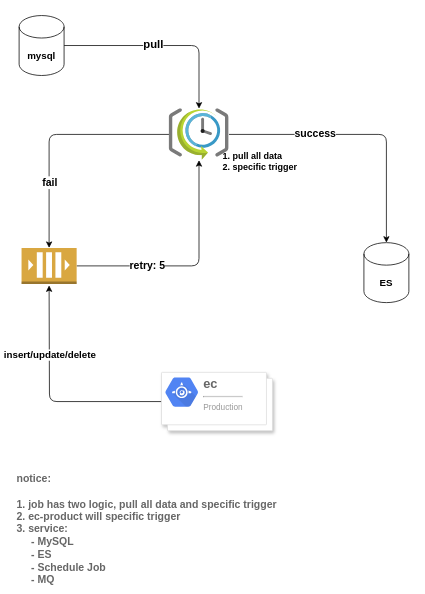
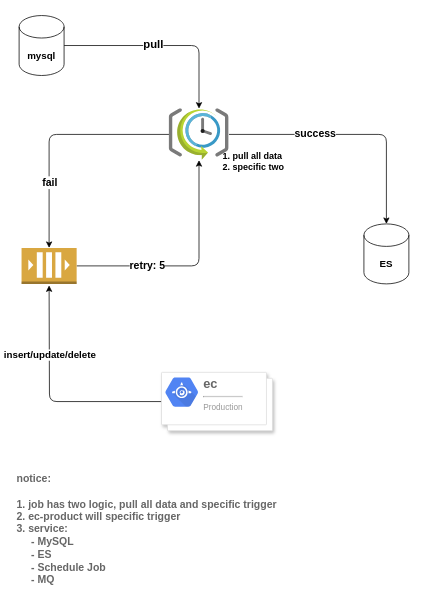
(265, 162) -> (256, 162)
(387, 273) -> (387, 254)
